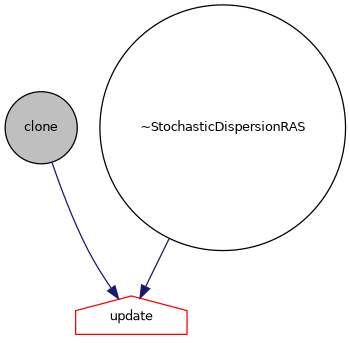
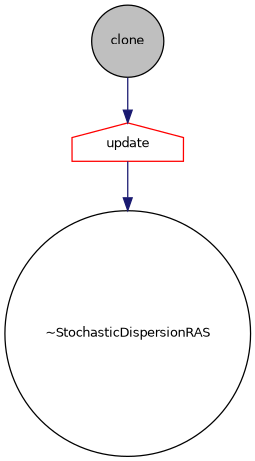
(158, 262) -> (128, 179)
